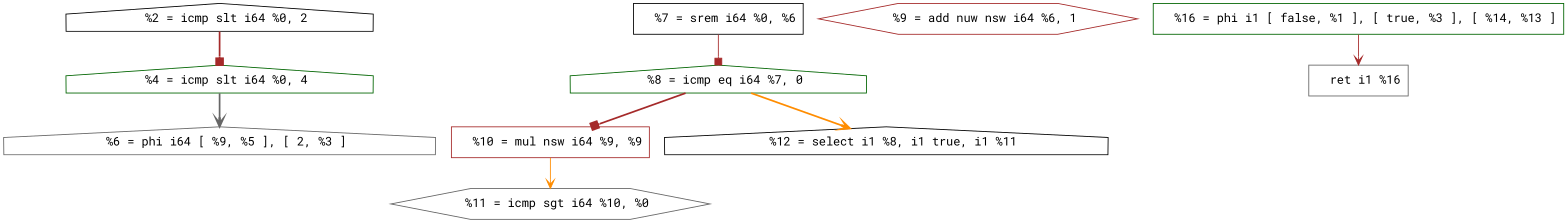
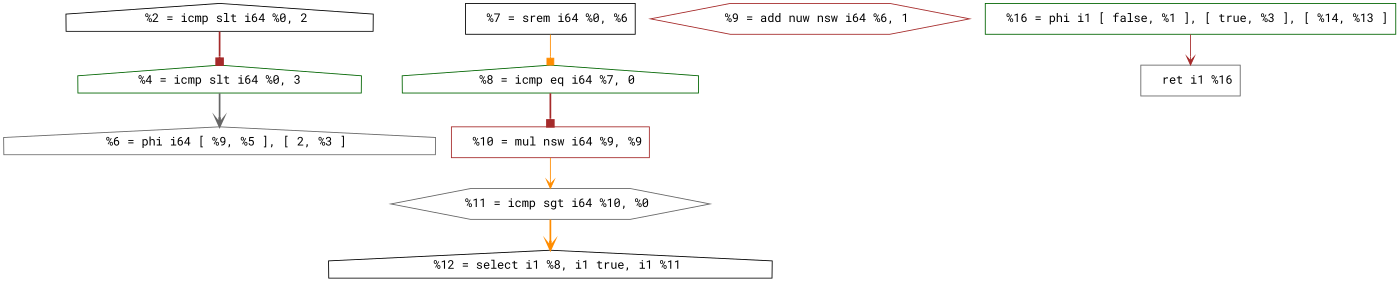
(718, 45) -> (550, 45)
(220, 81) -> (220, 81)
(797, 109) -> (550, 231)
